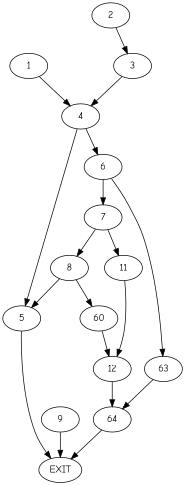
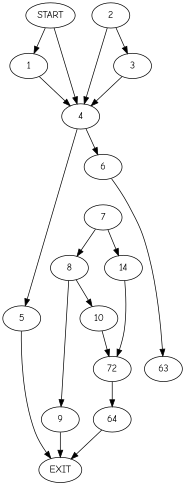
none -> (50, 15)
none -> (97, 62)
(103, 189) -> none
(123, 268) -> (123, 268)
(48, 291) -> (65, 340)
(99, 318) -> (99, 318)
(112, 369) -> (112, 369)
(140, 392) -> none
